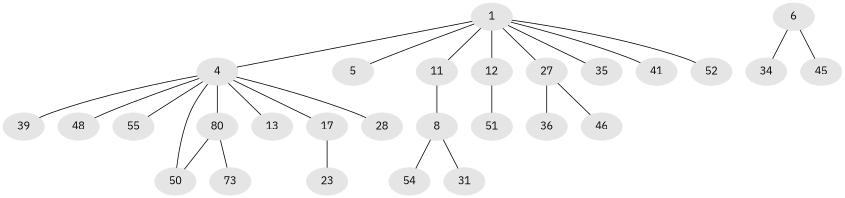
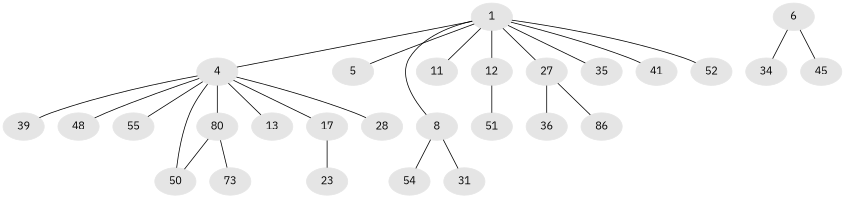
(437, 99) -> (413, 53)
(602, 127) -> (602, 127)
